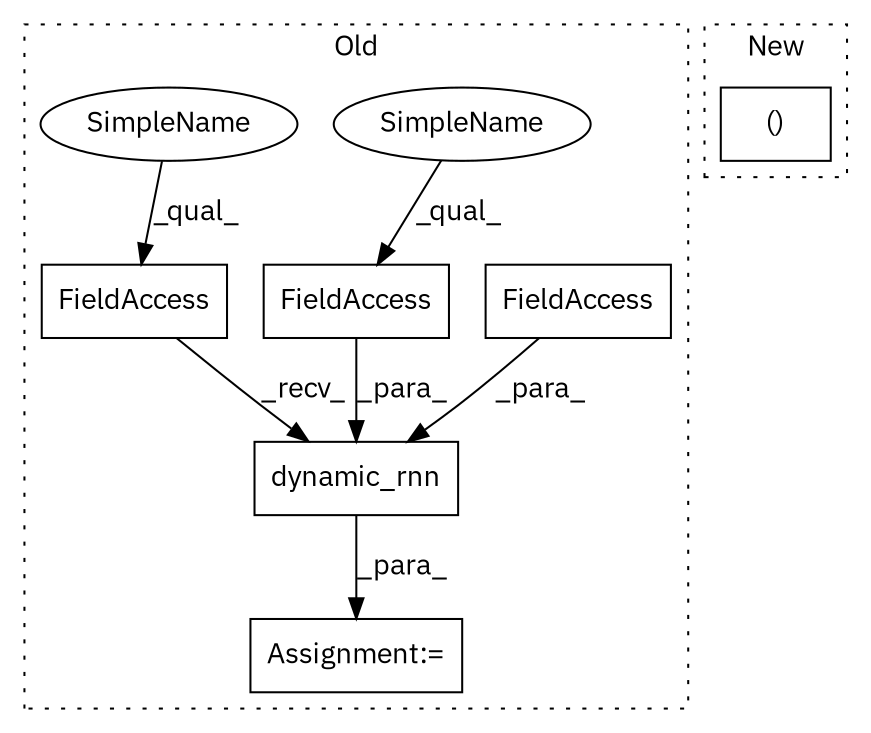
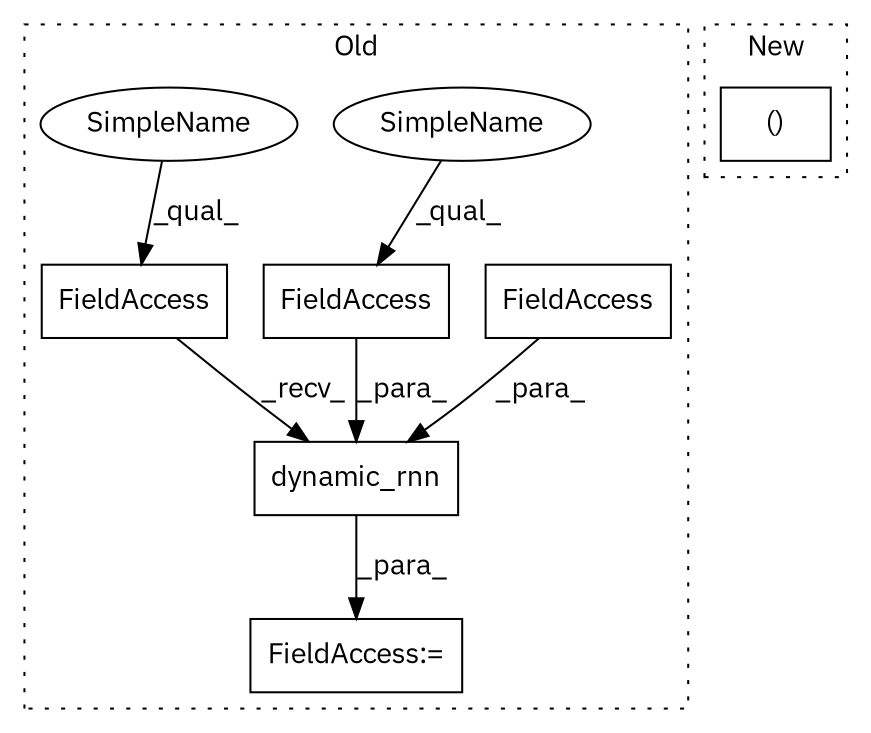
(356, 656) -> (356, 656)
